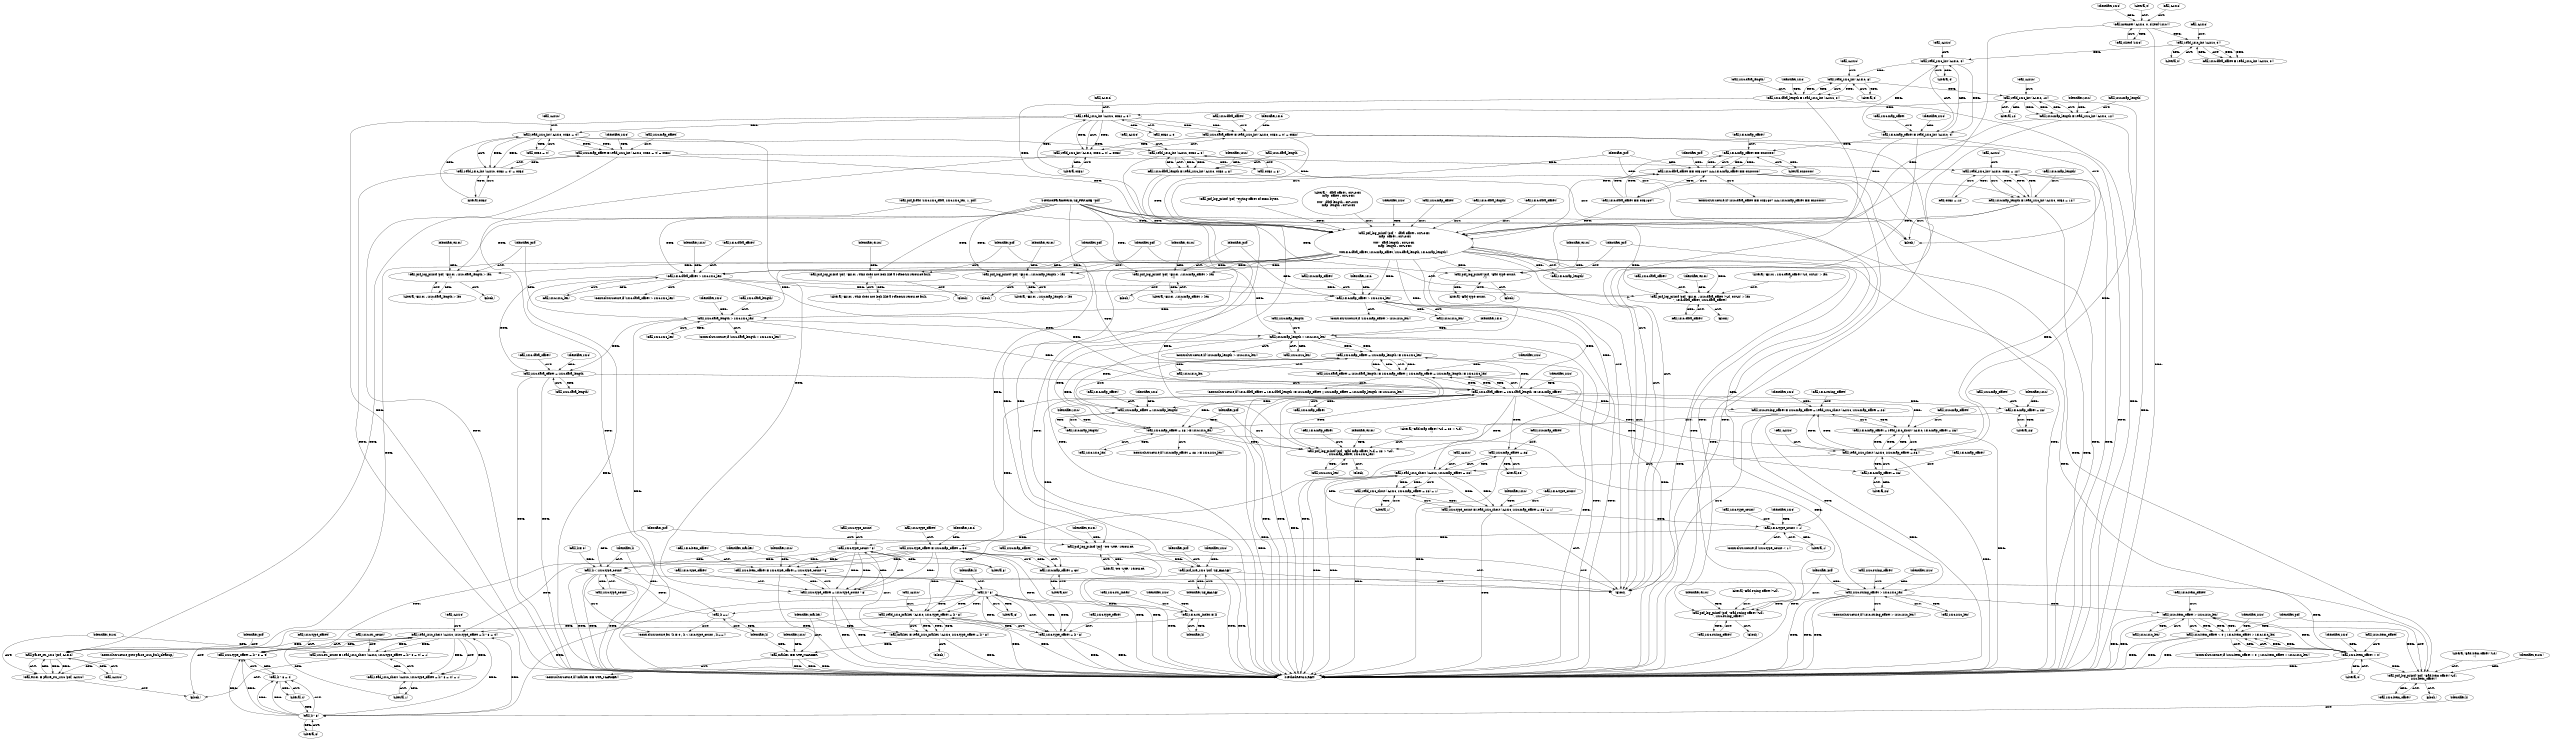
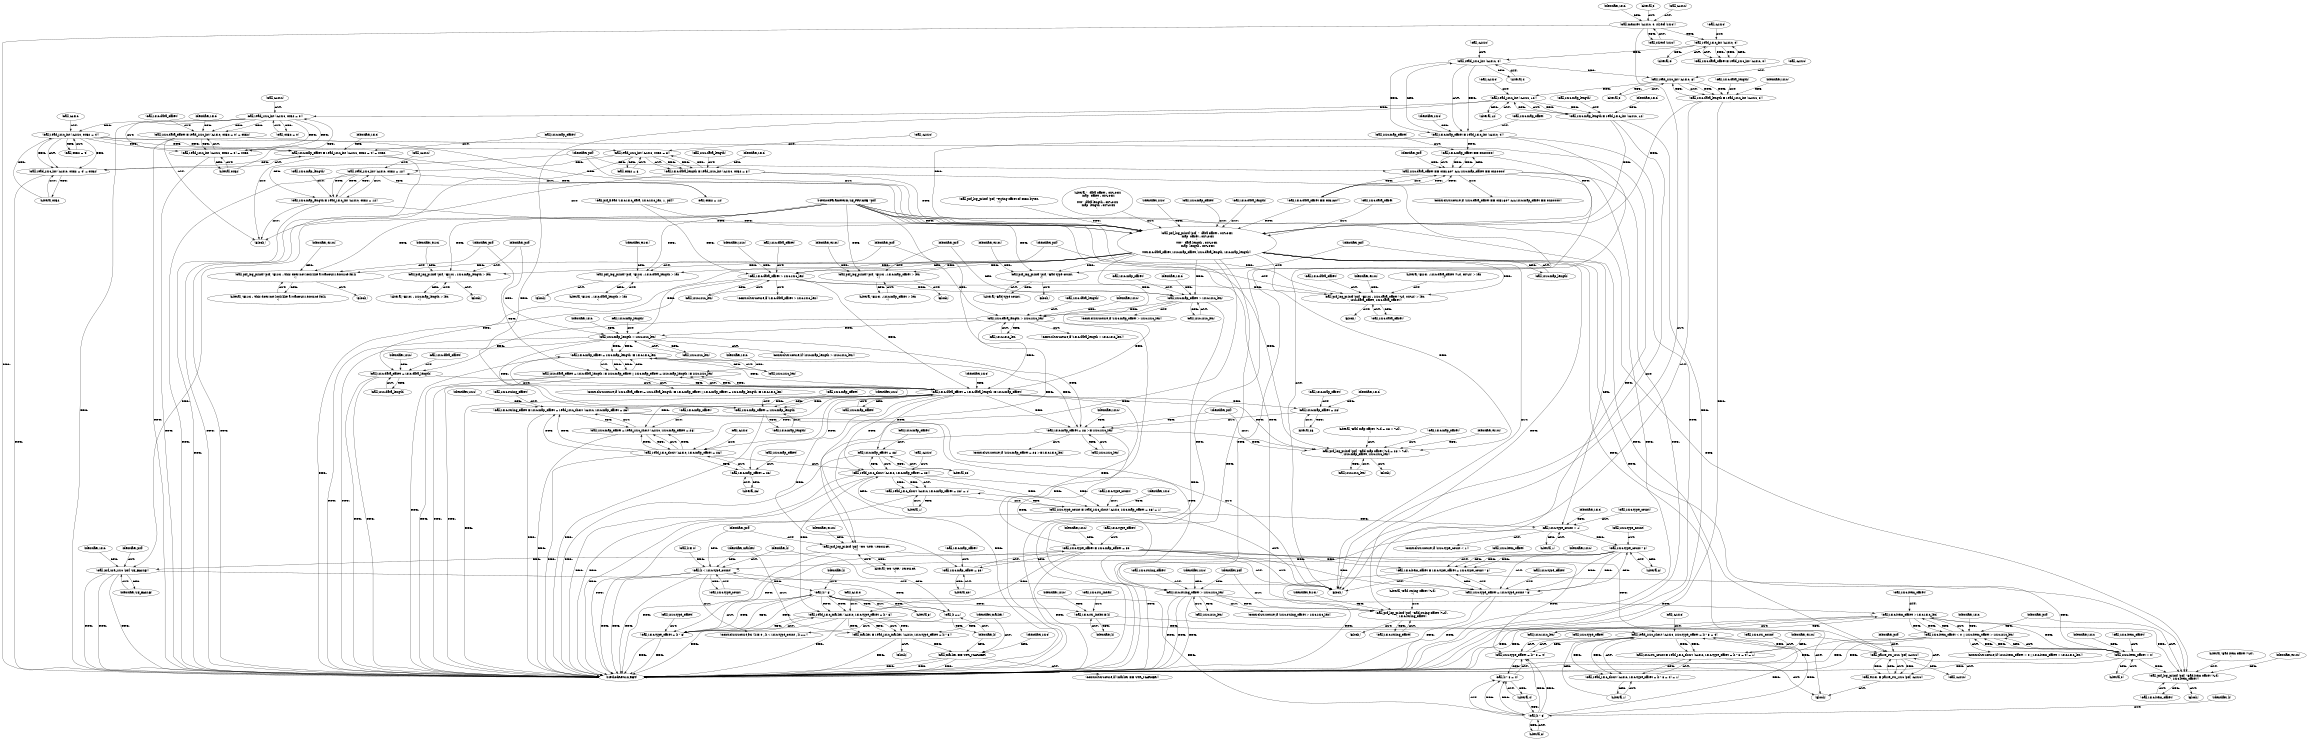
(1801, 172) -> none
(2045, 332) -> none
(137, 655) -> none
